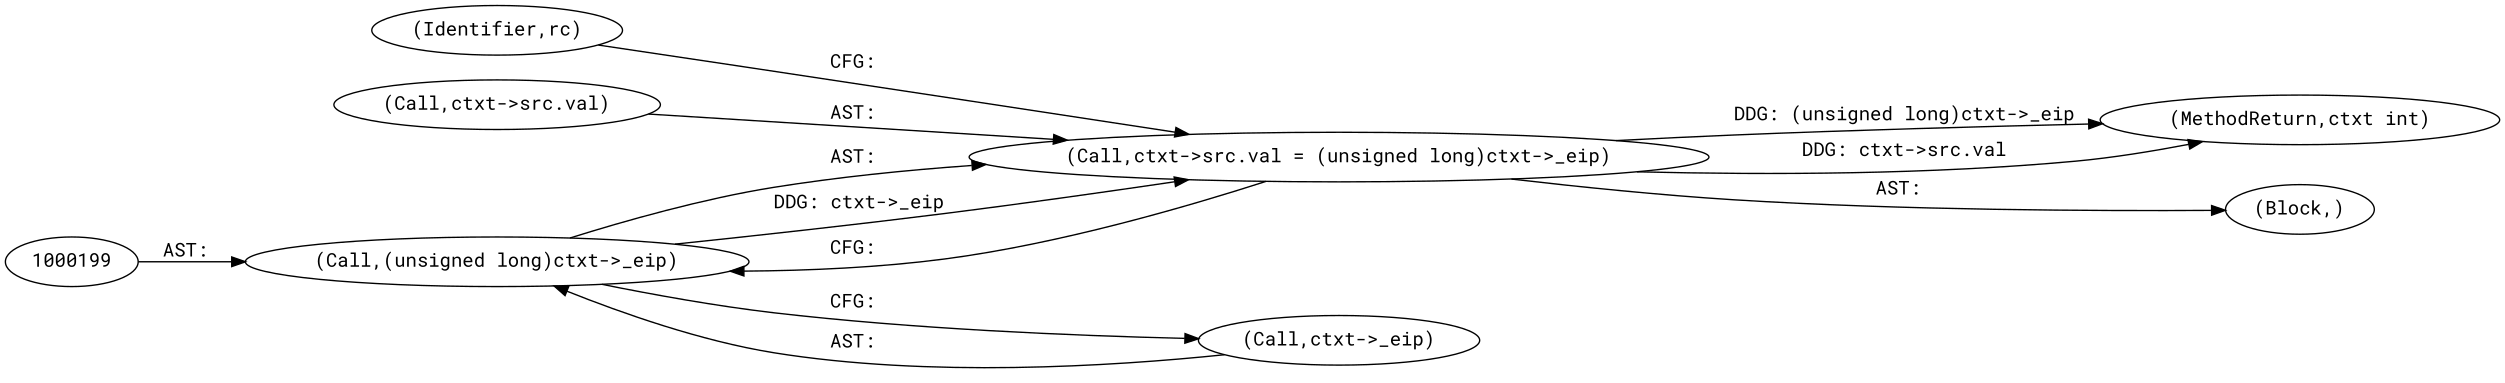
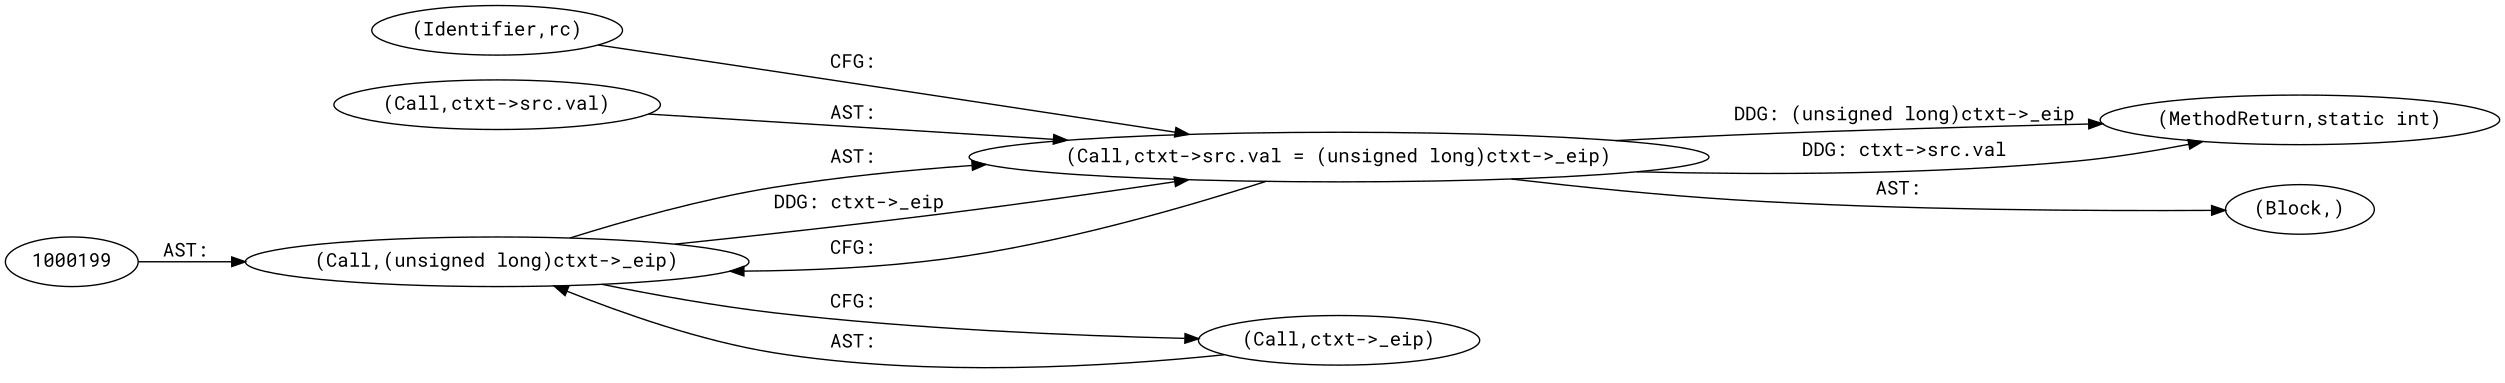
(2300, 120) -> (2300, 120)
